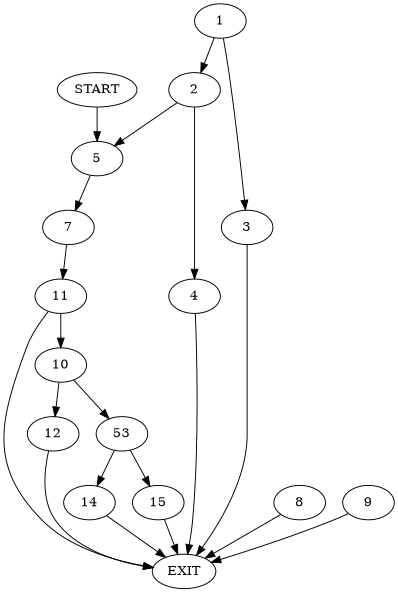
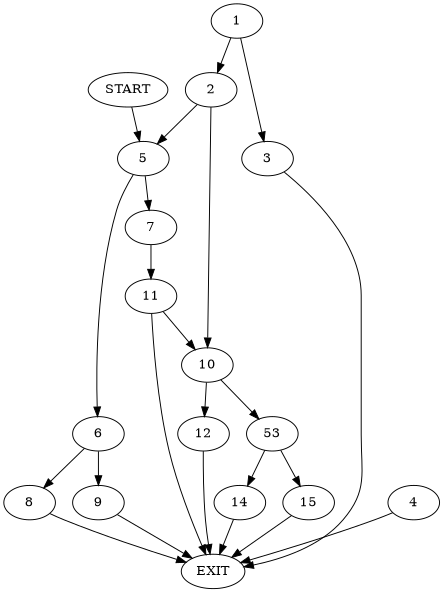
(195, 188) -> (209, 222)
none -> (98, 434)
